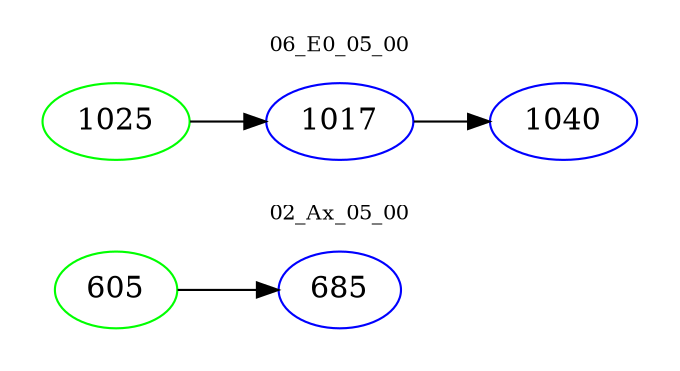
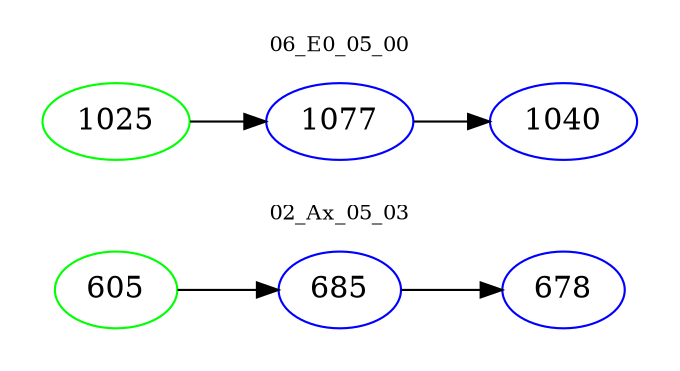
(340, 122) -> (340, 122)
(340, 214) -> (340, 214)
none -> (564, 290)
